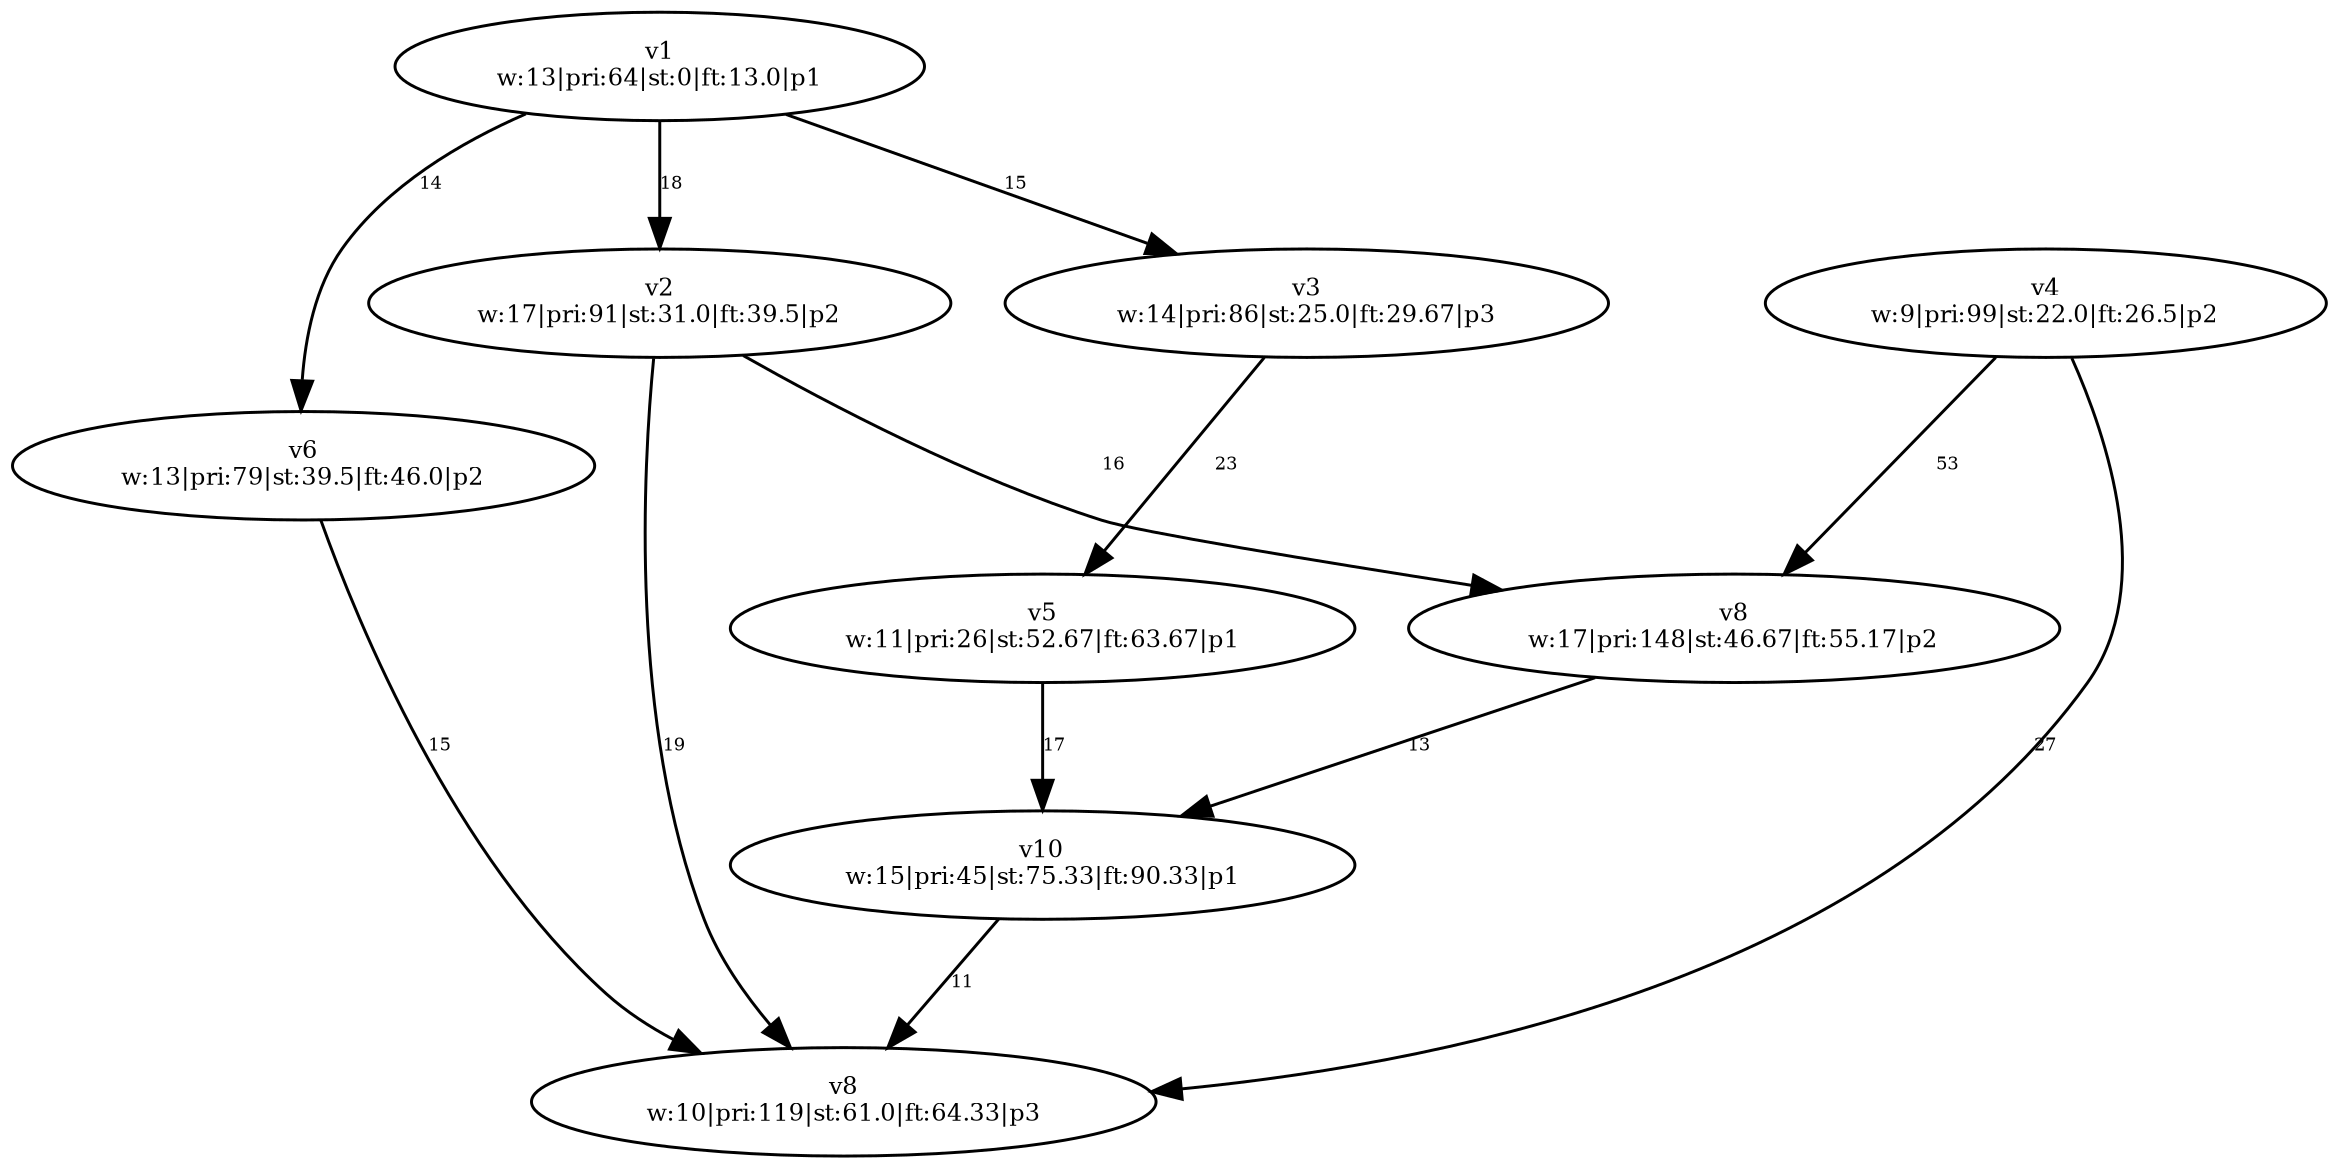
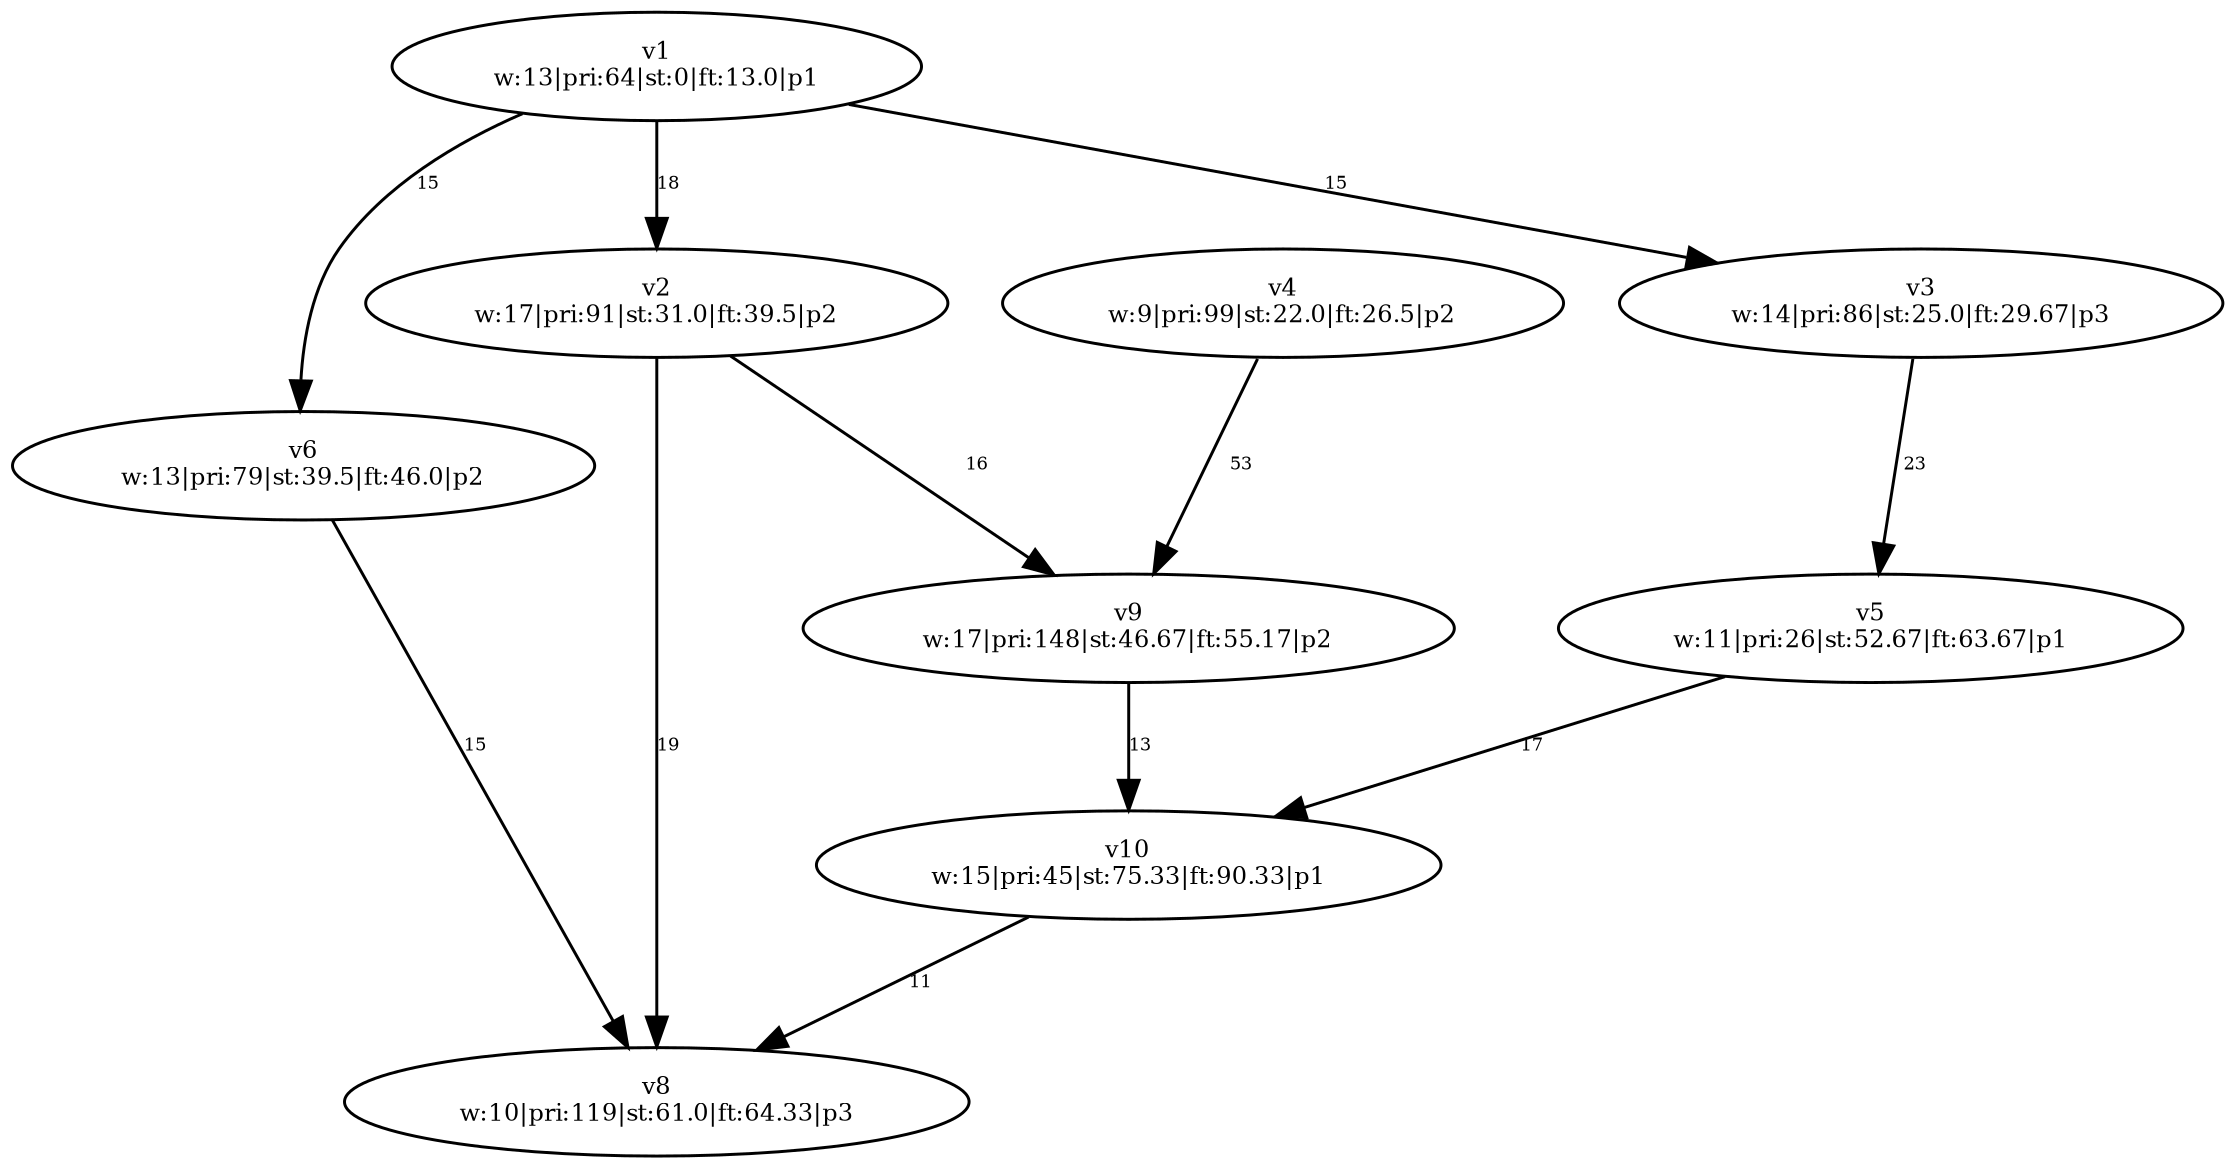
(431, 185) -> (428, 185)
(1734, 628) -> (1129, 628)
(1831, 904) -> none
